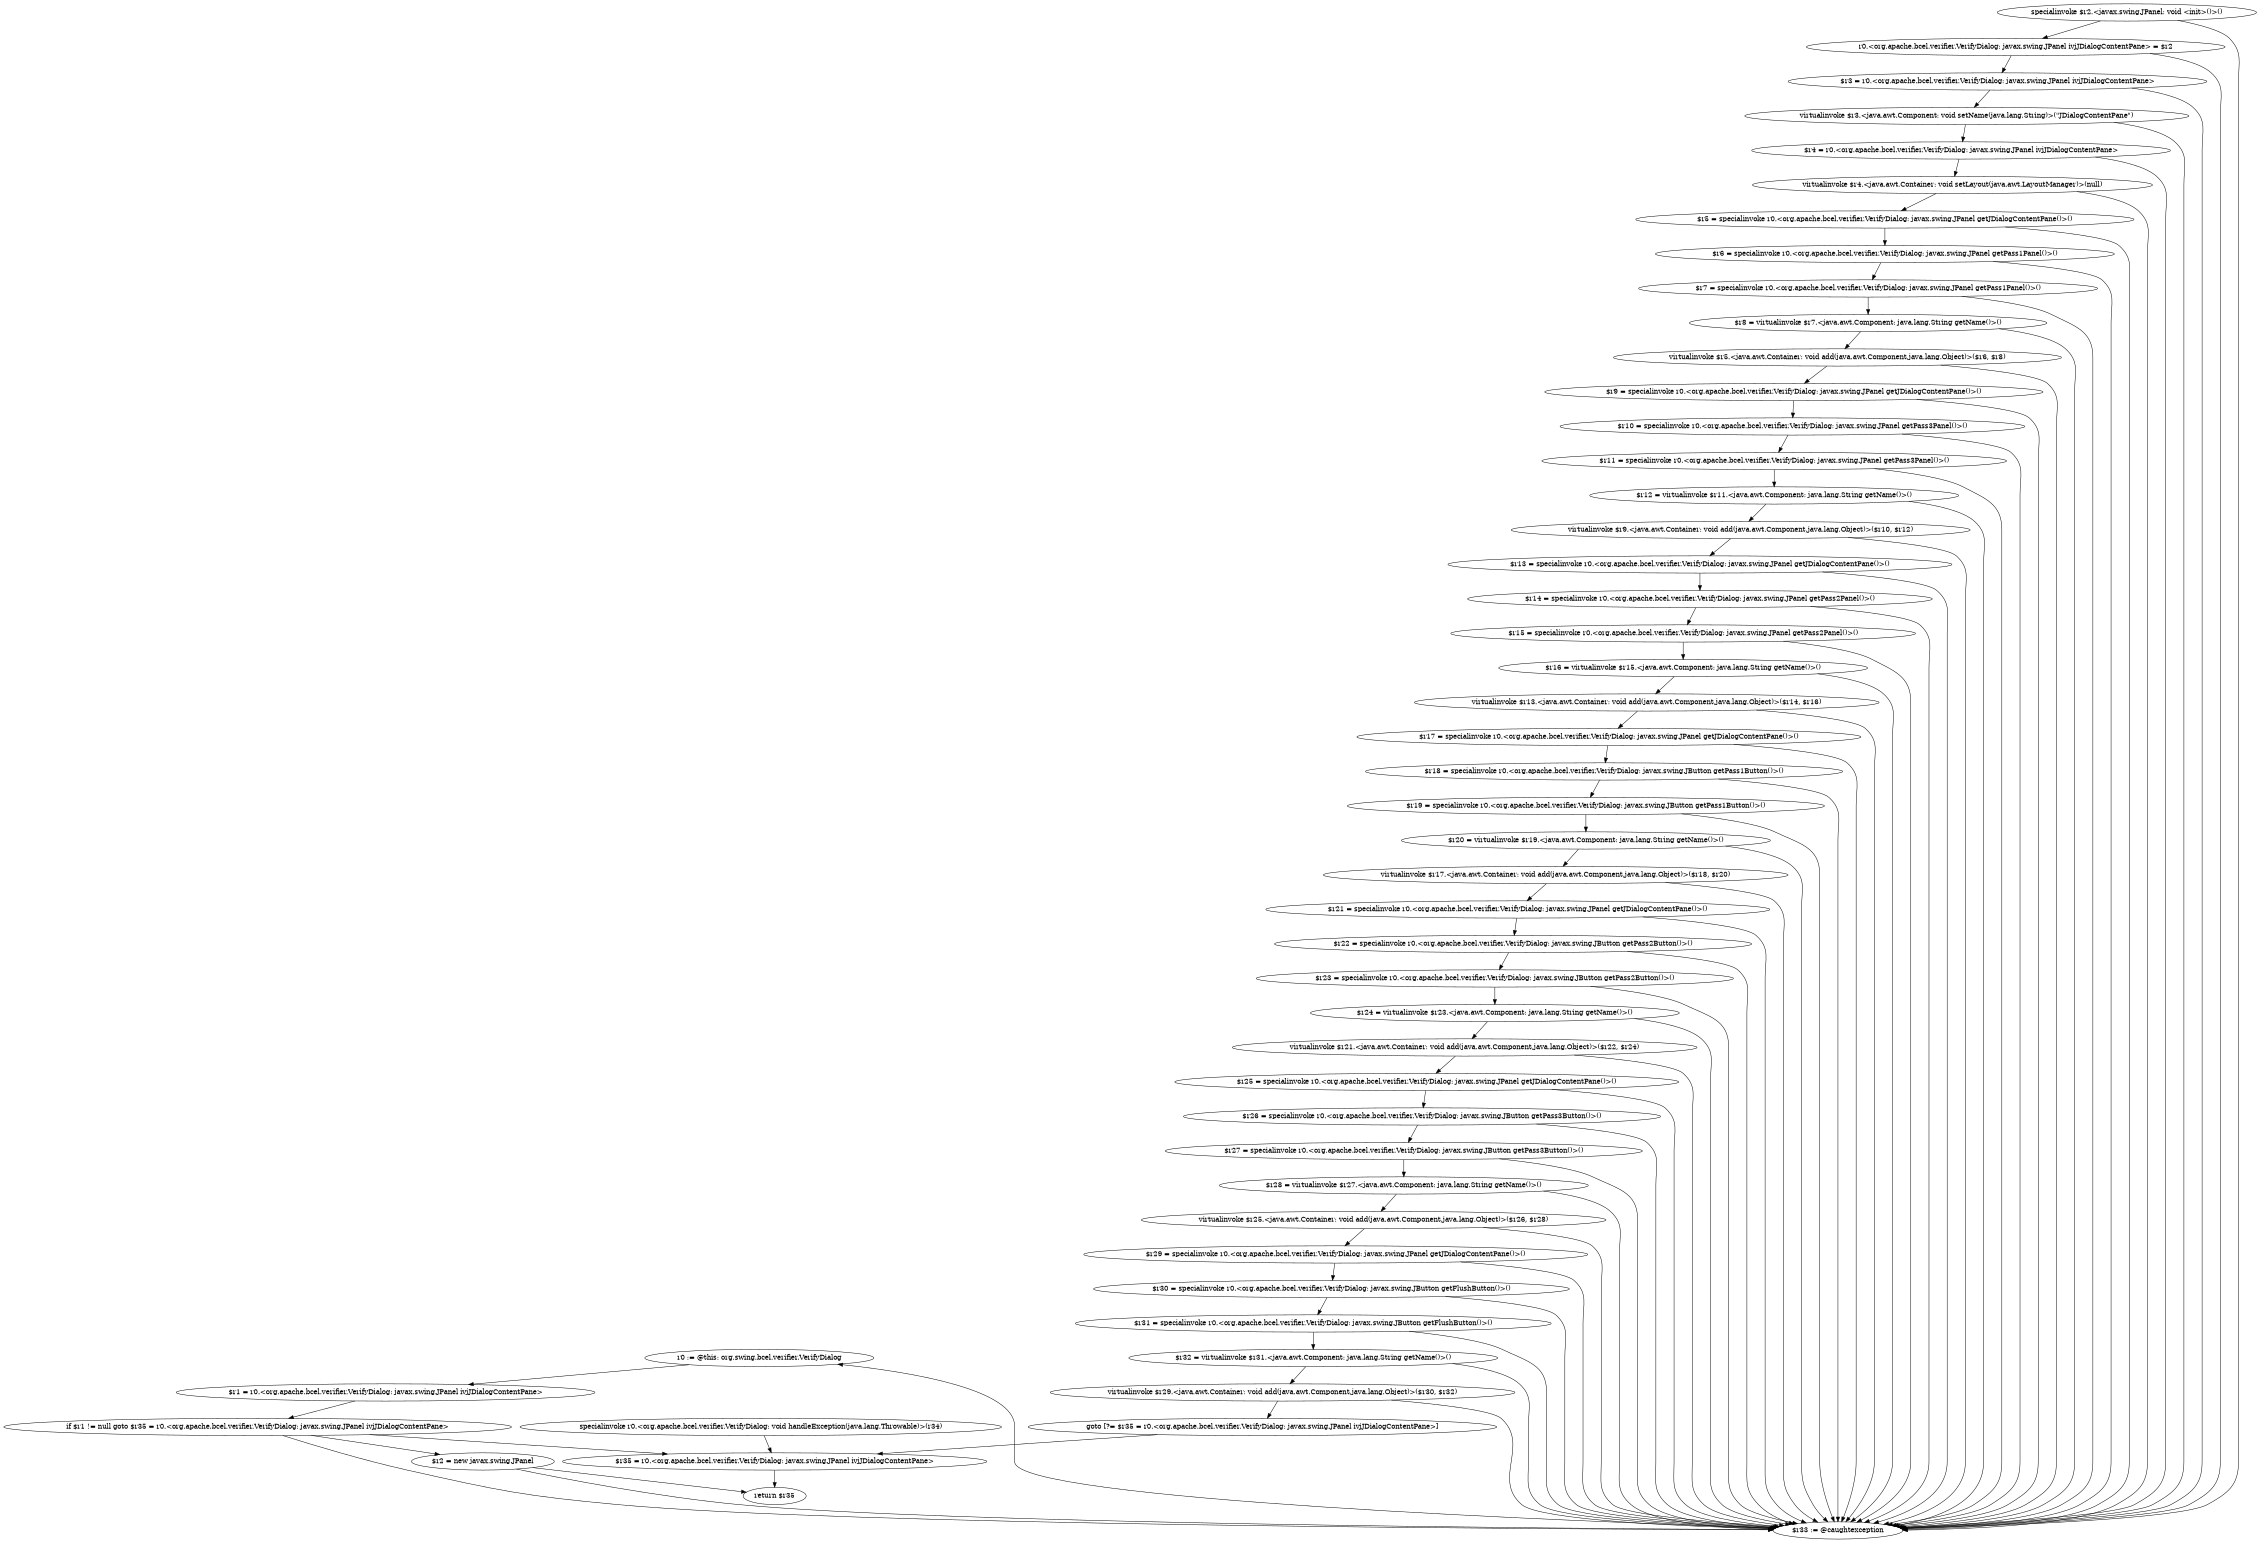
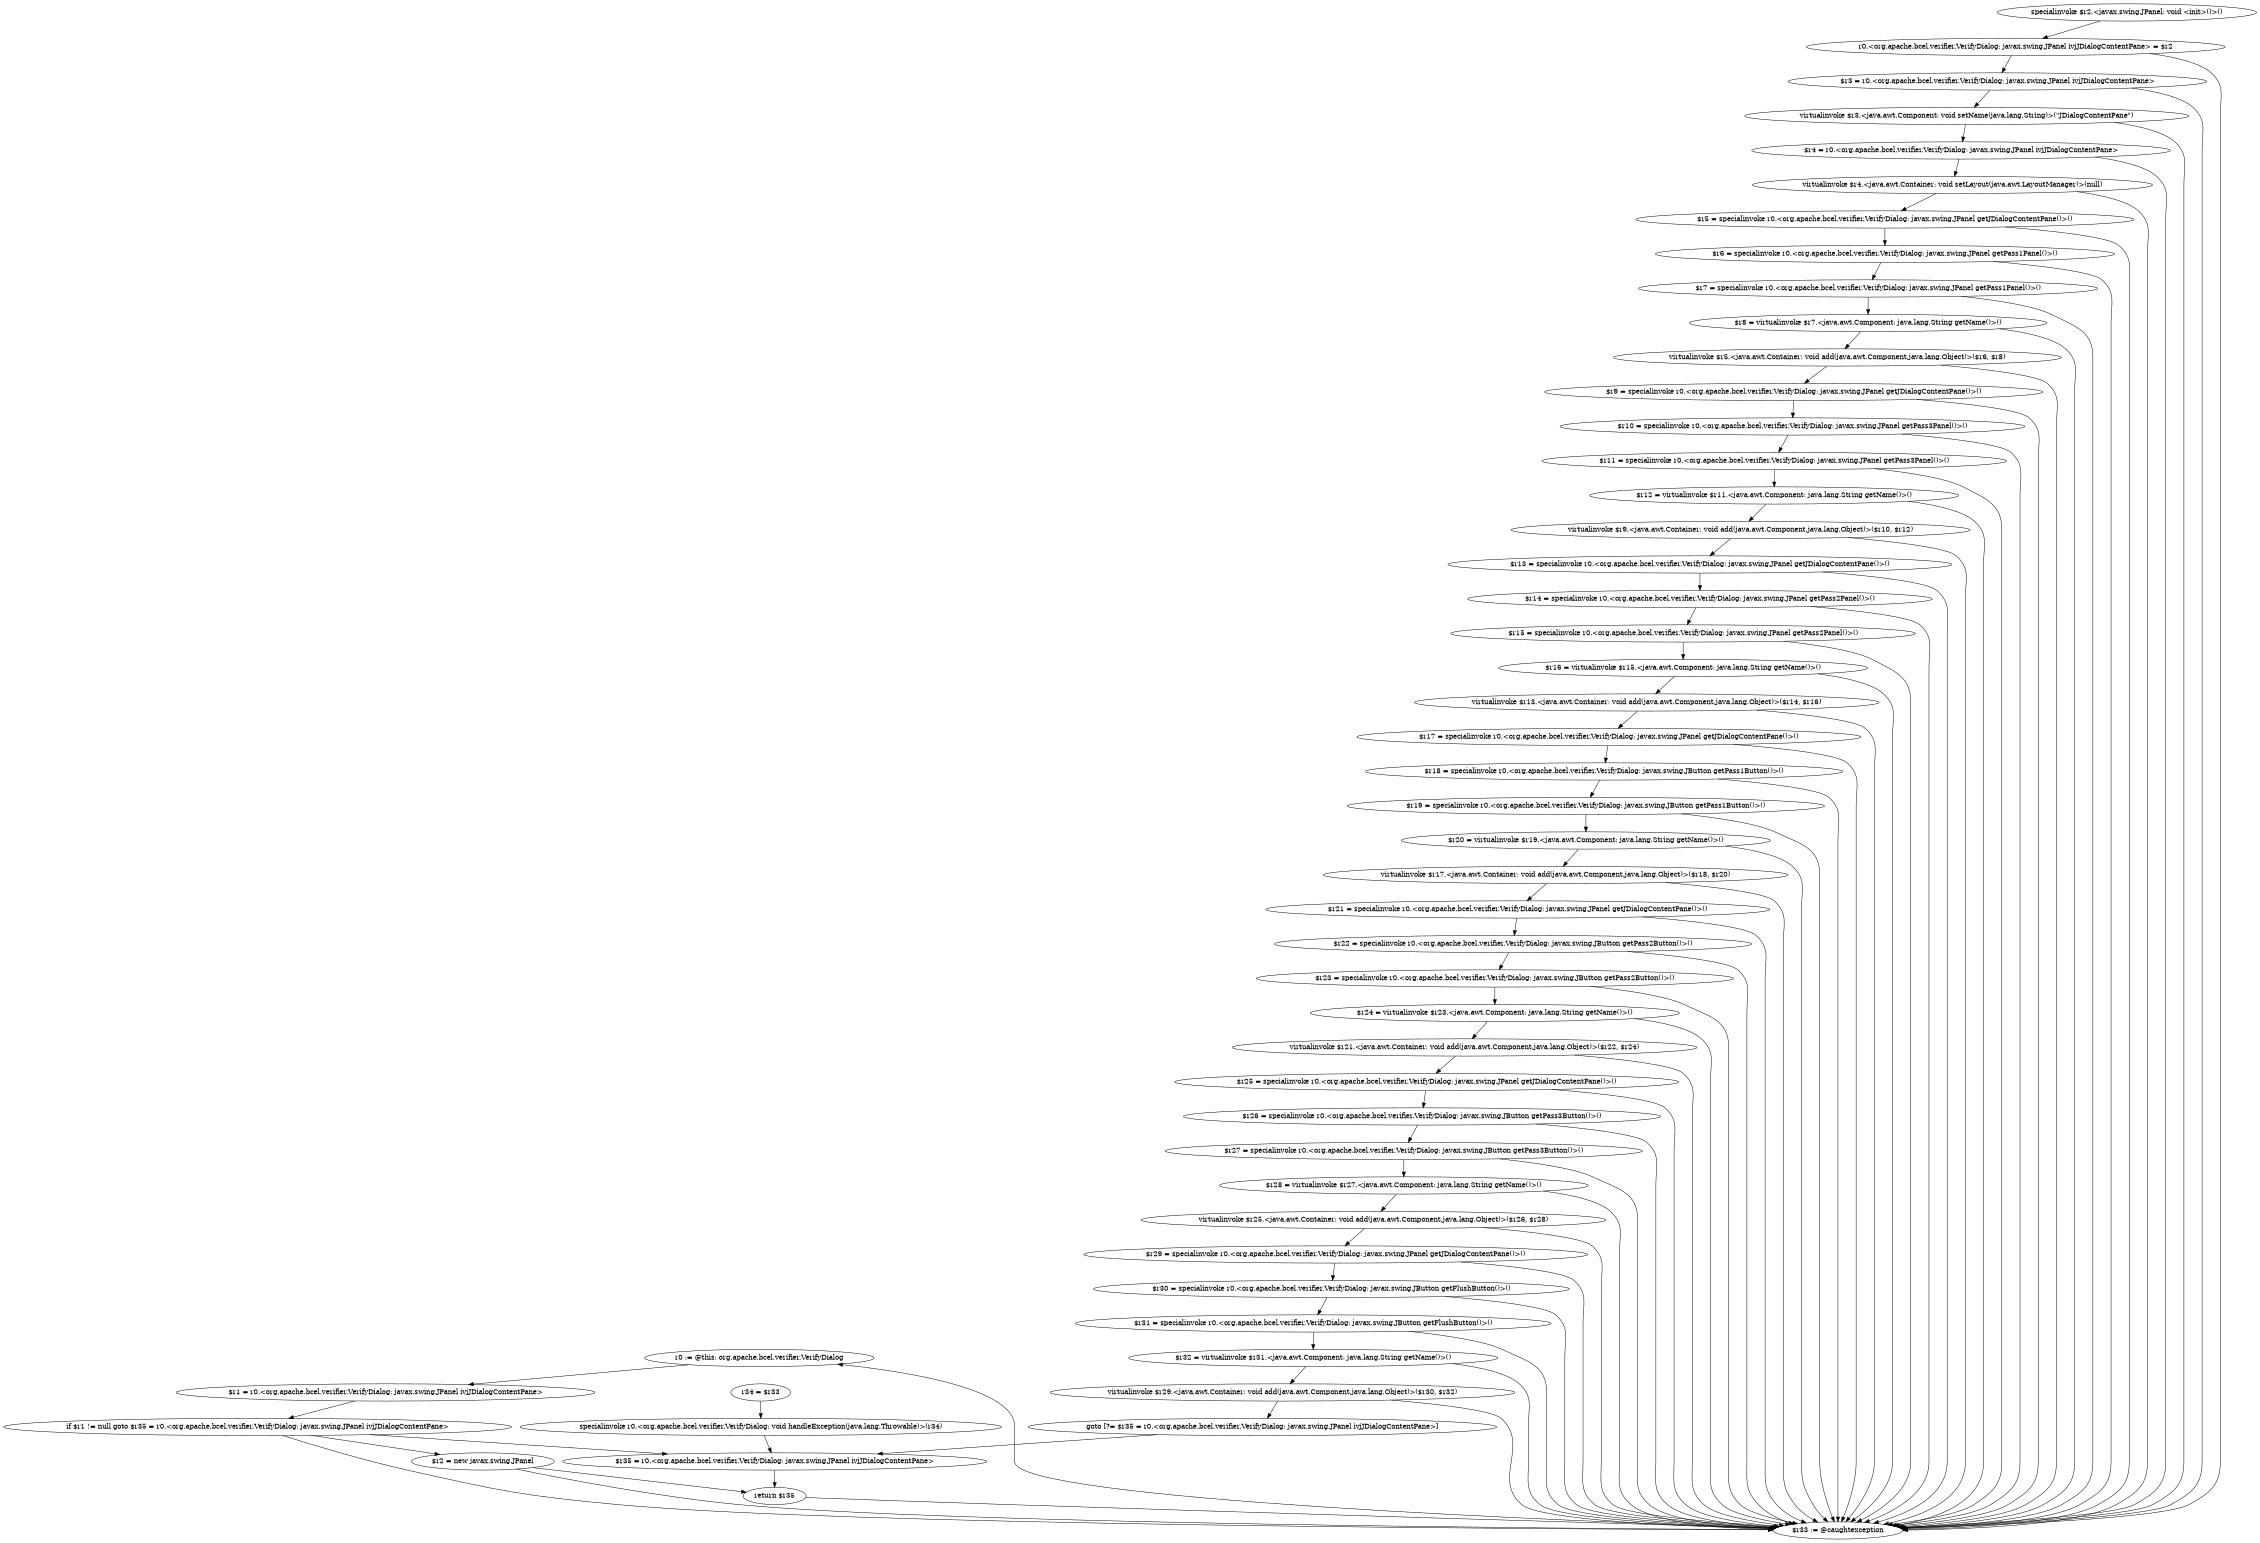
(2239, 901) -> (1288, 1513)
(759, 1358) -> (759, 1358)
none -> (761, 1392)
